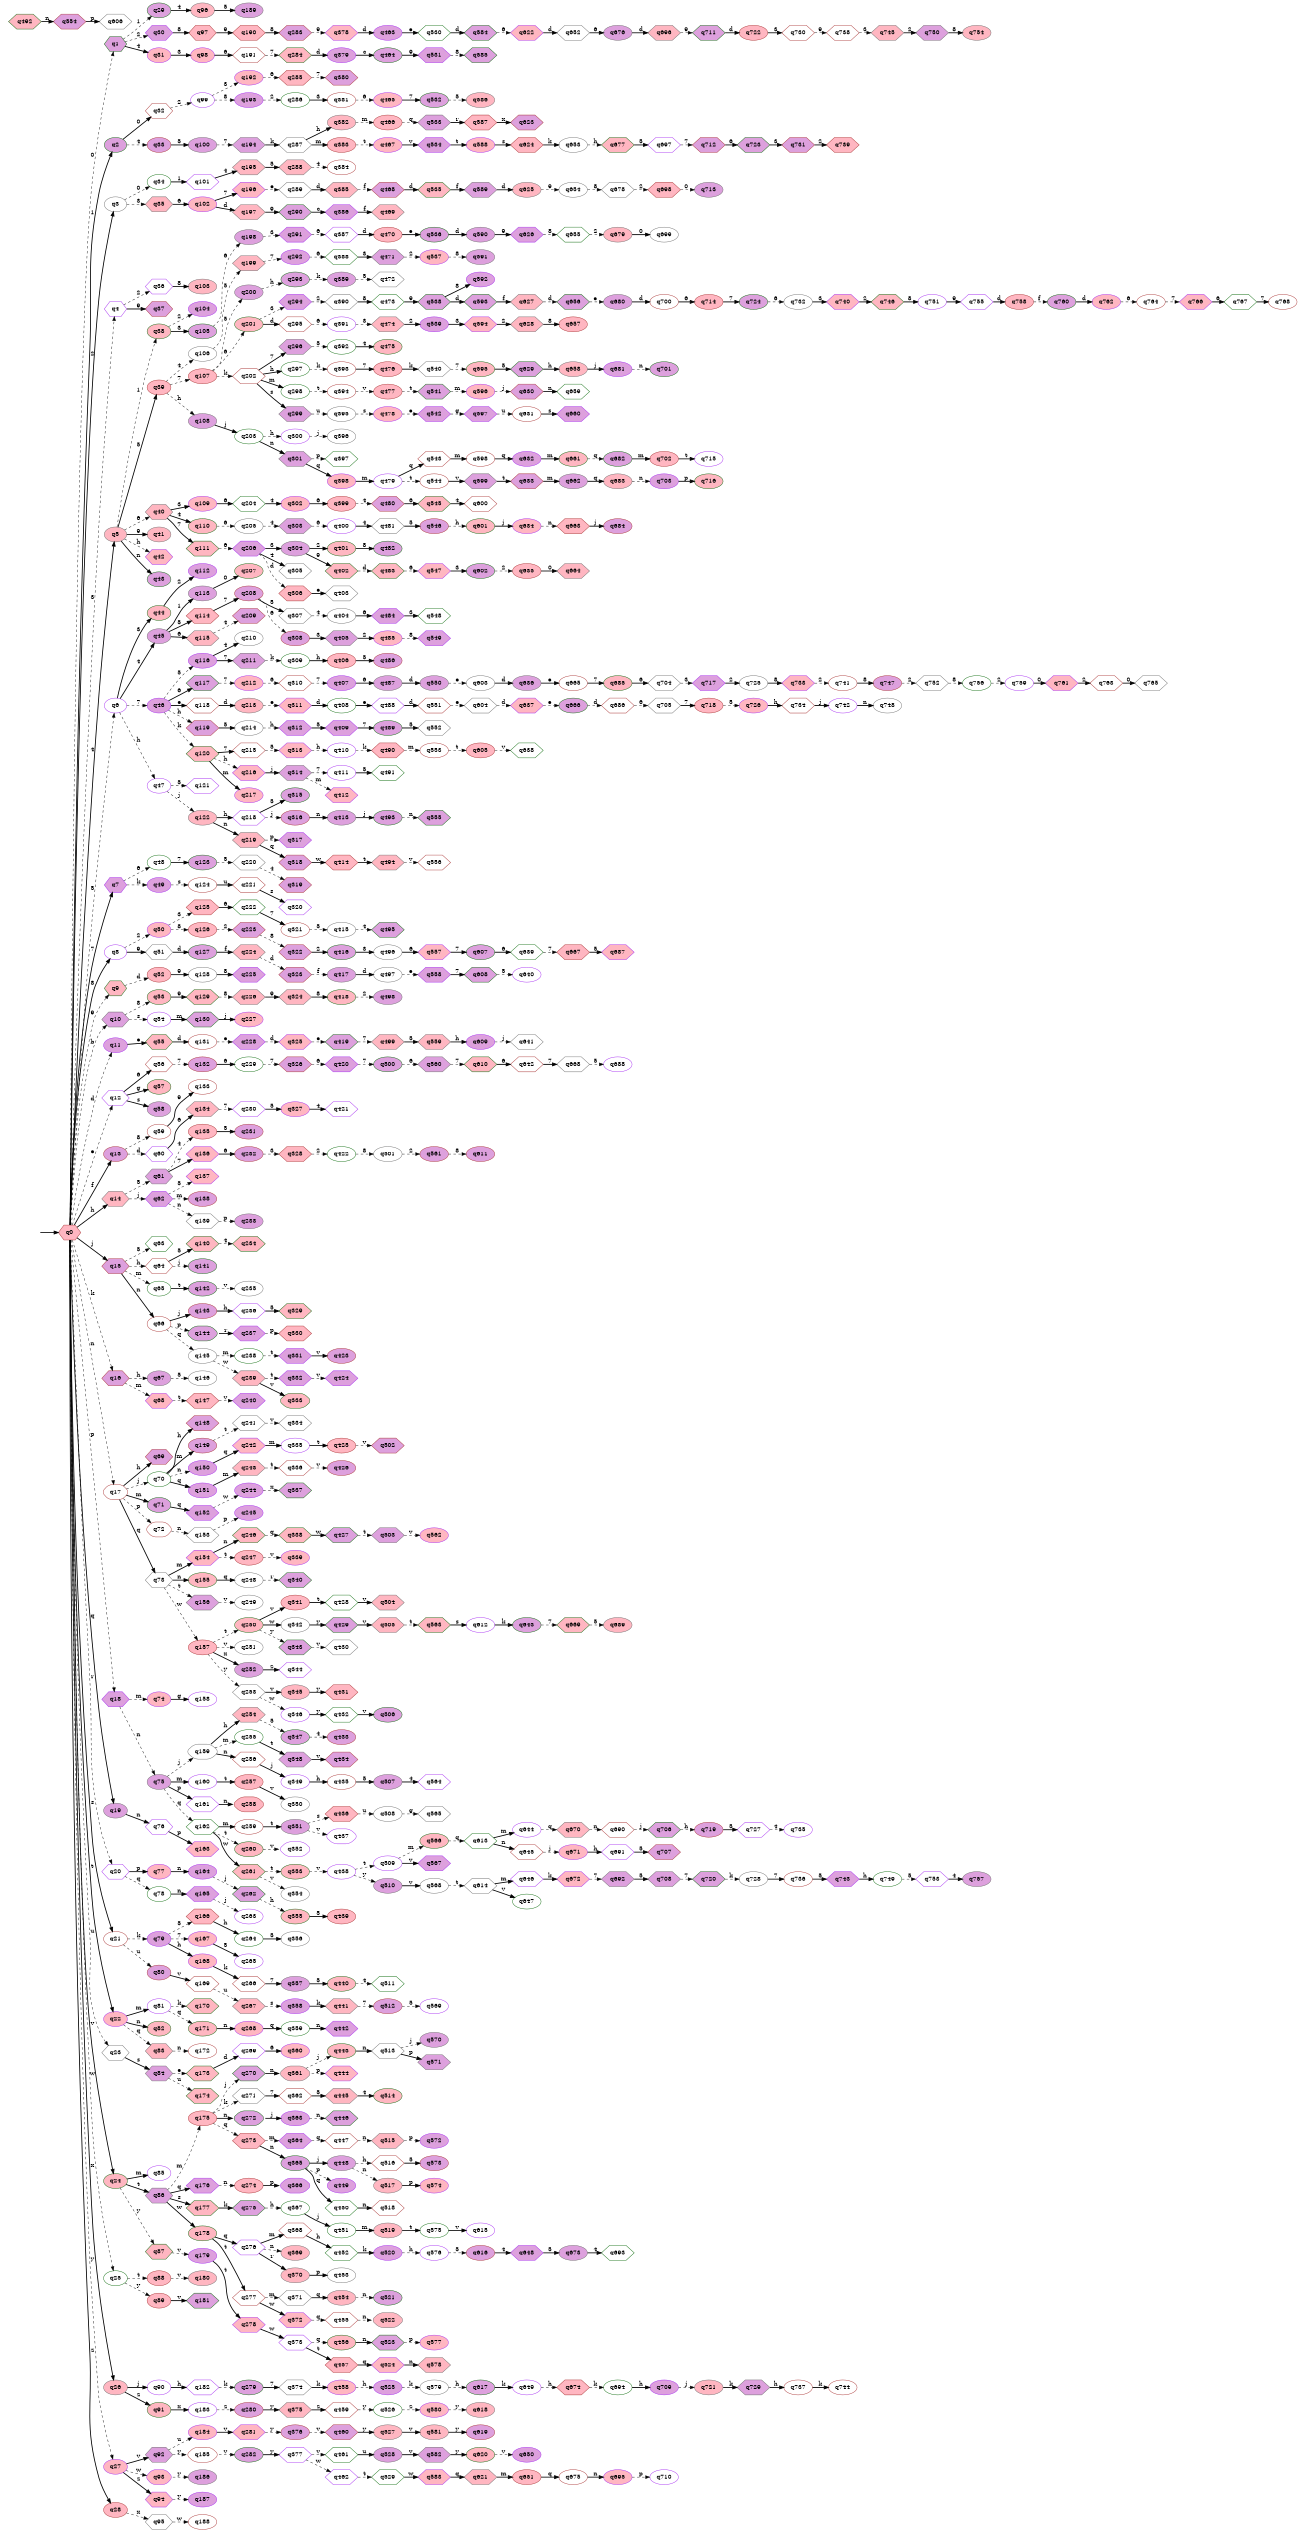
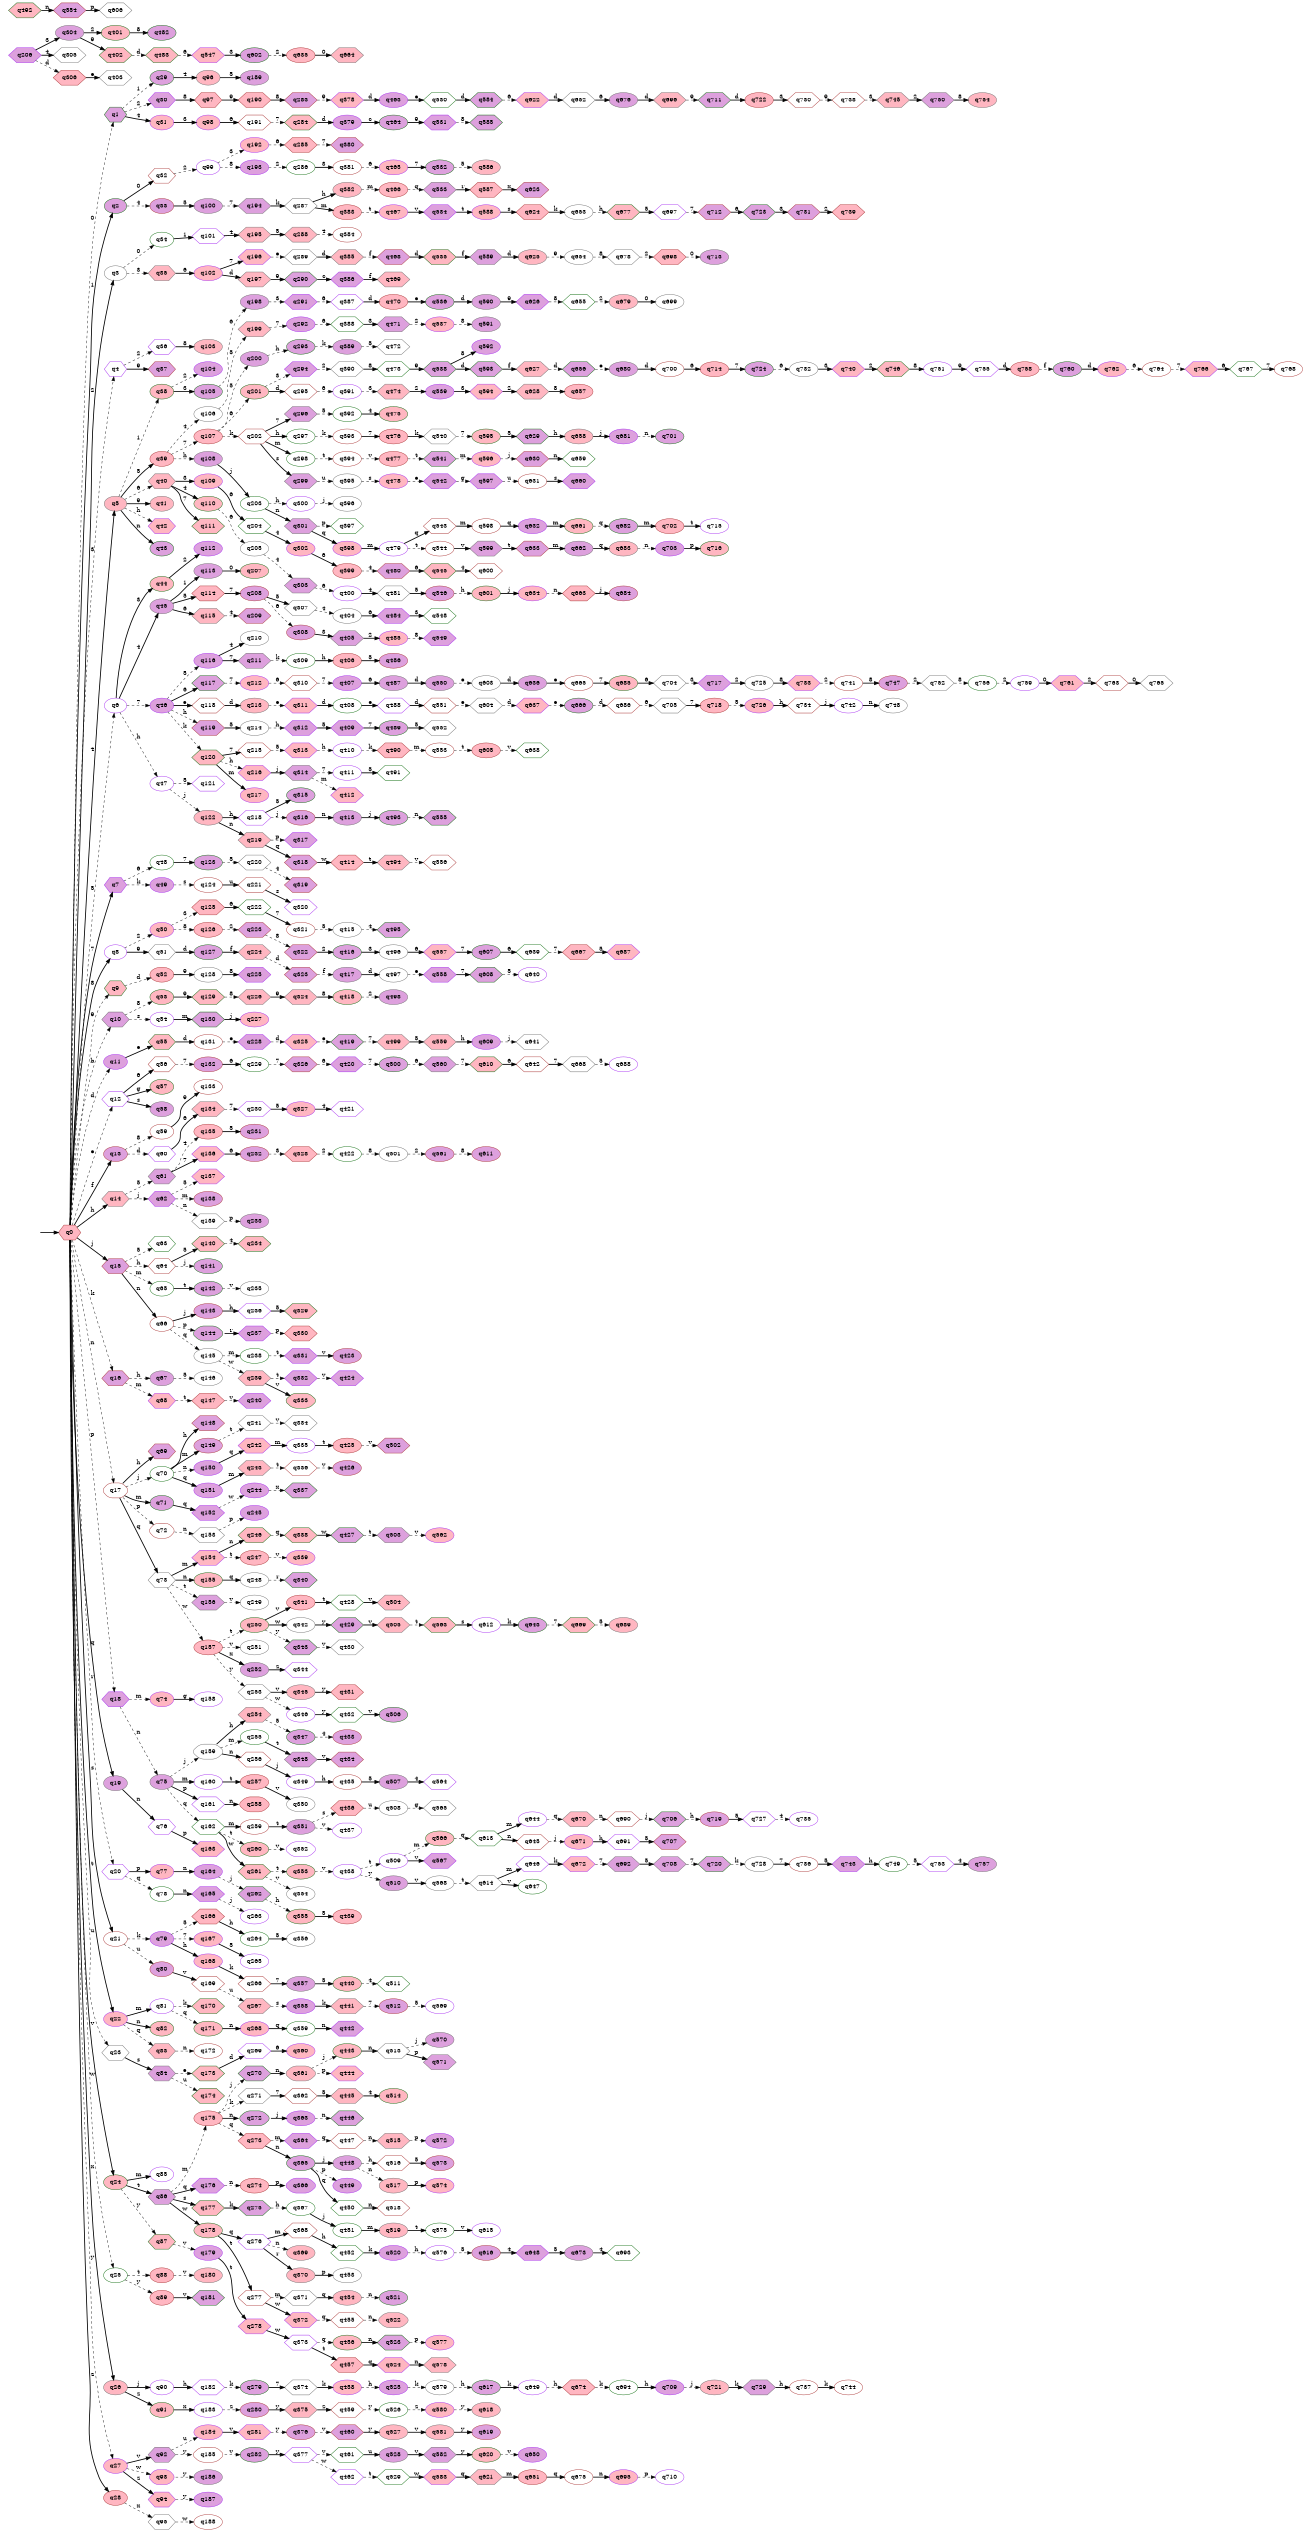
(224, 549) -> none
